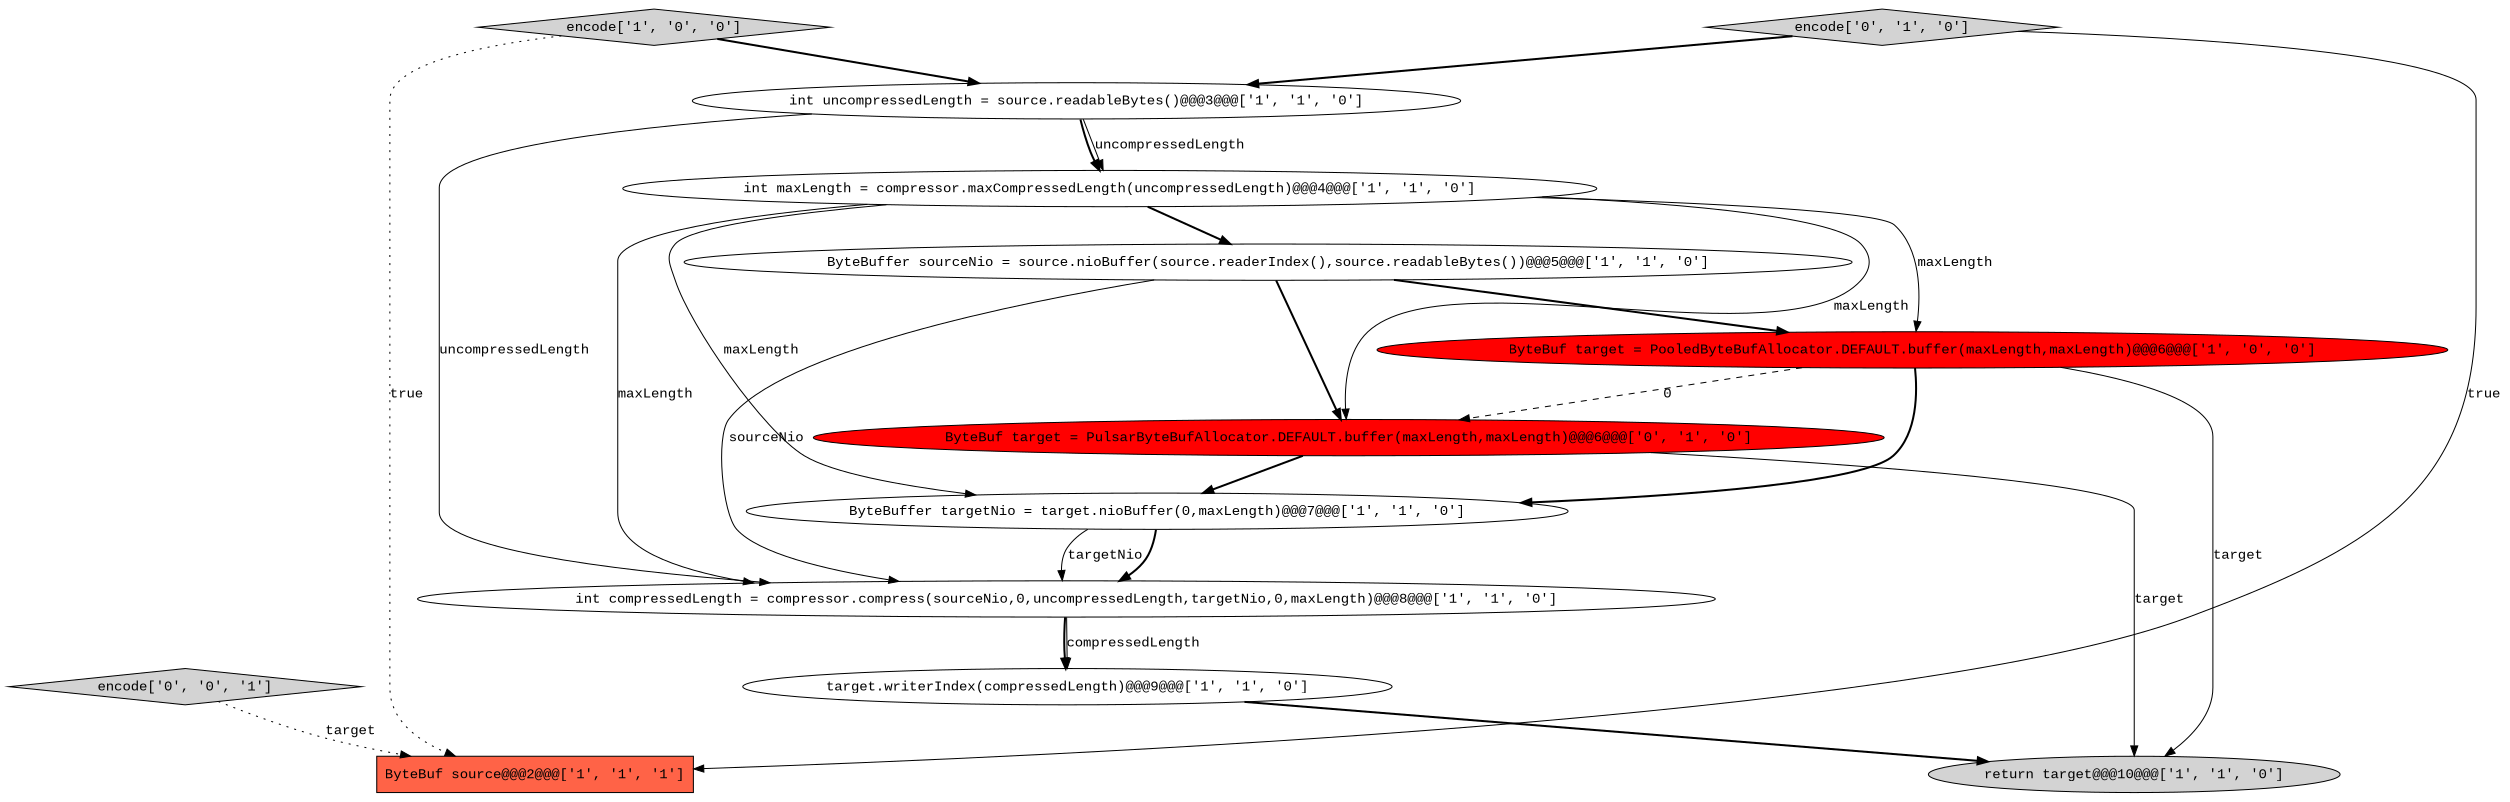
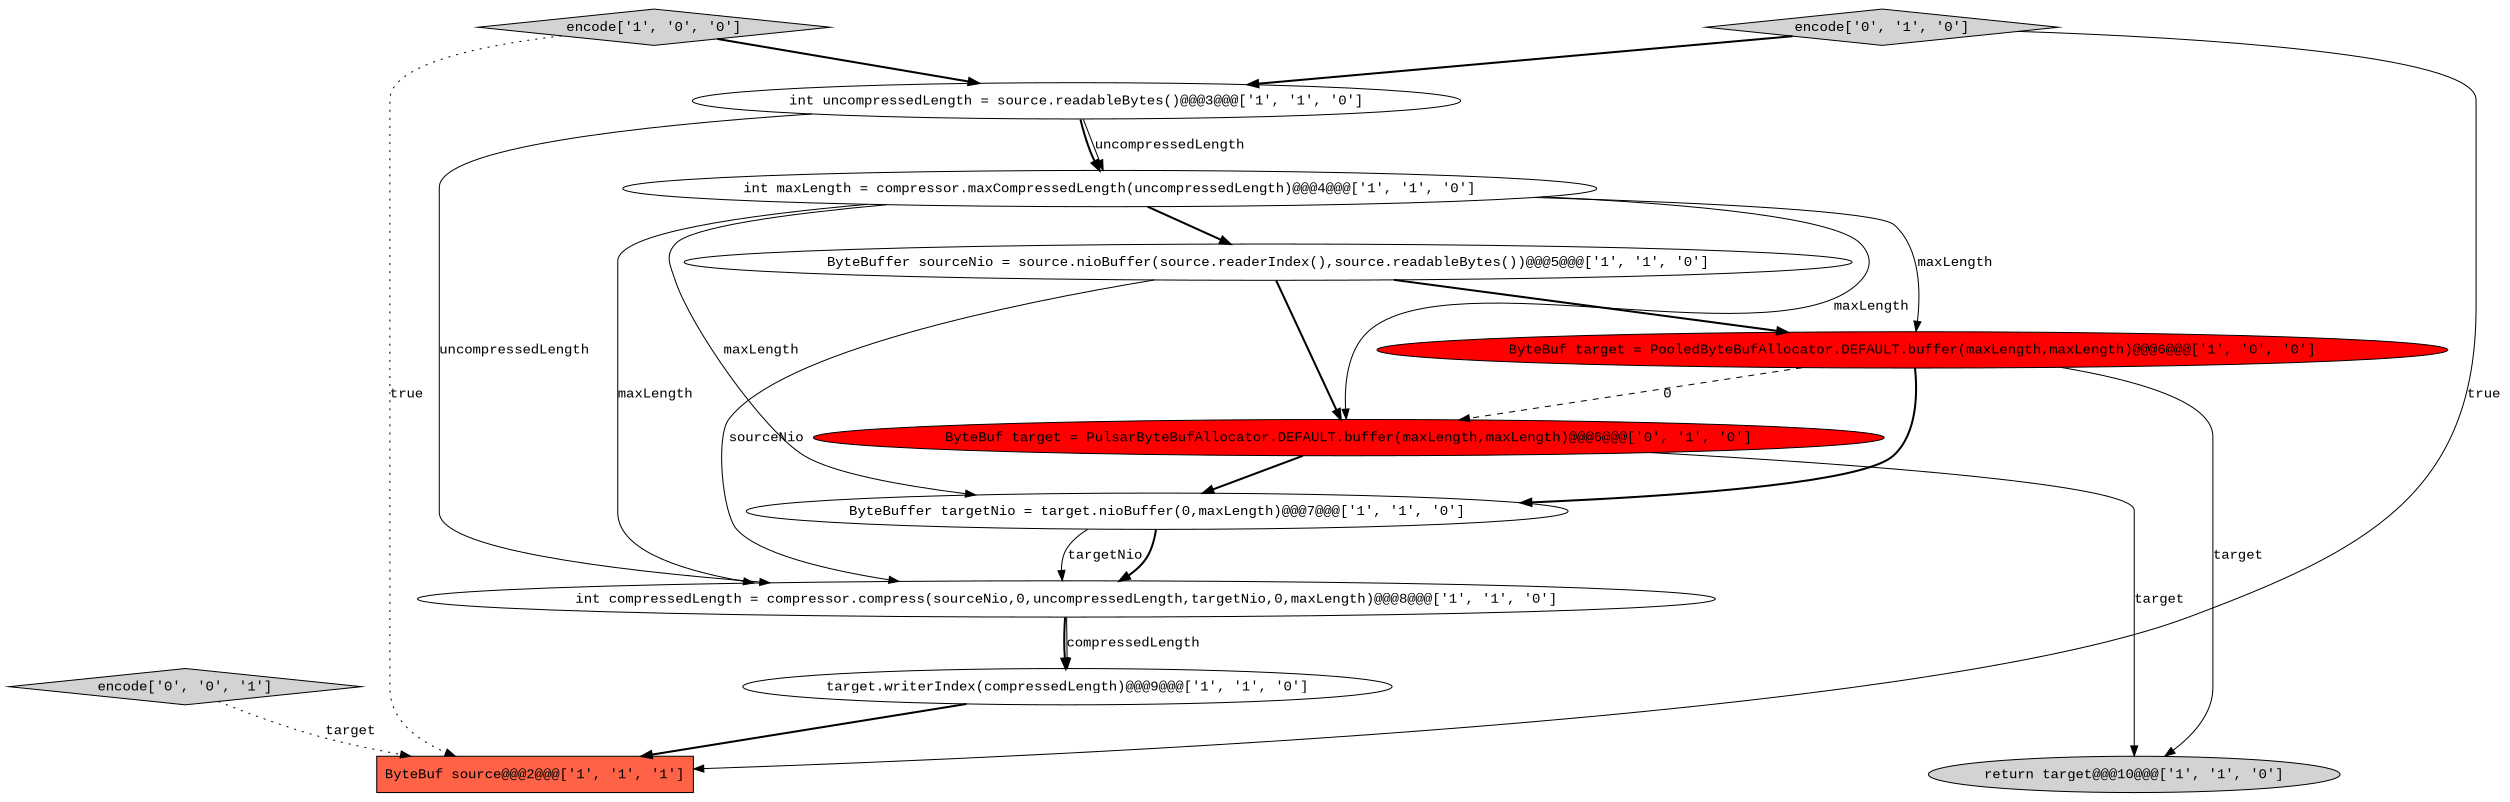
(1611, 731) -> (809, 729)
